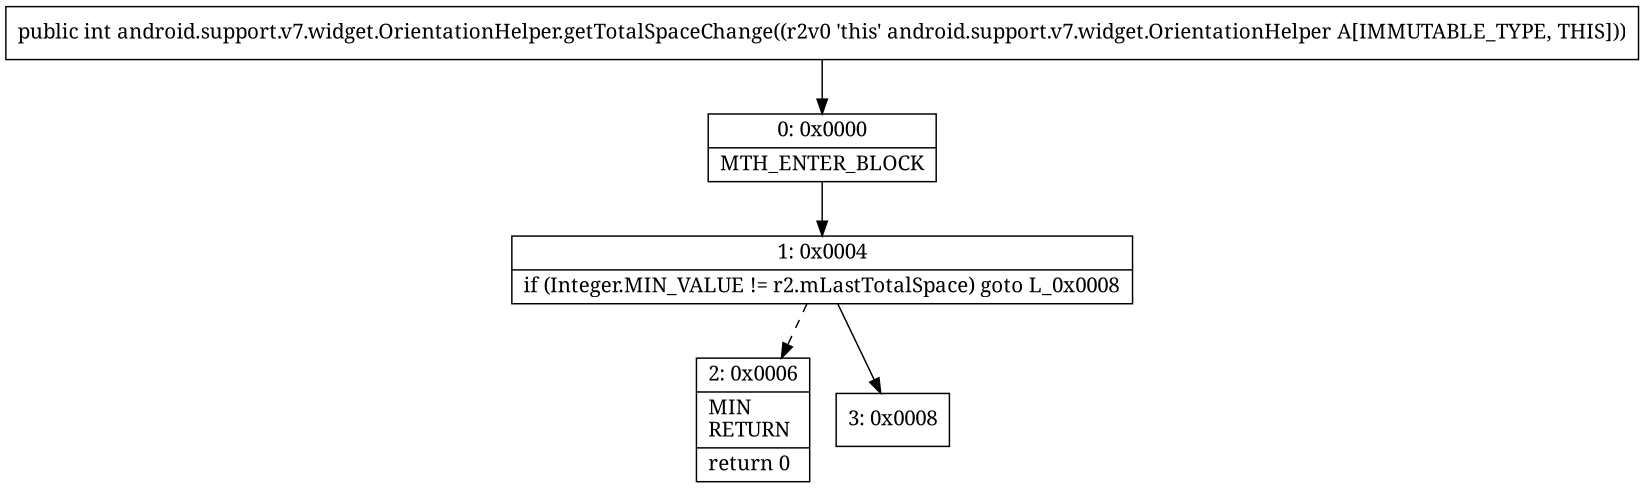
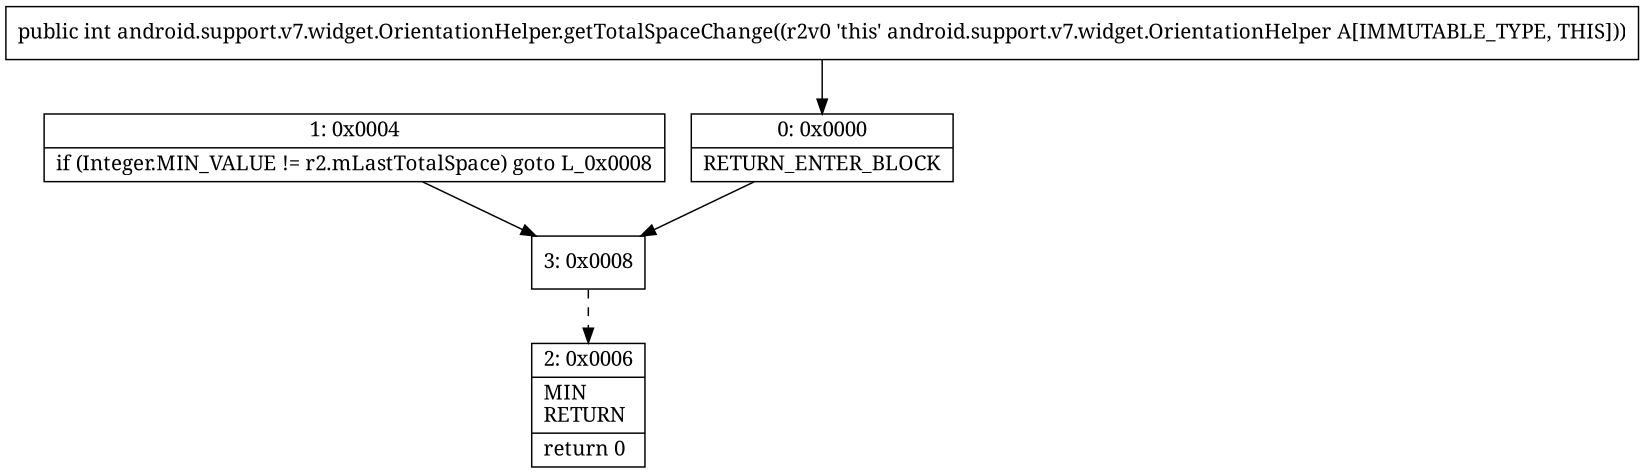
(822, 164) -> (822, 164)
(822, 201) -> (704, 206)
(797, 324) -> (588, 309)
